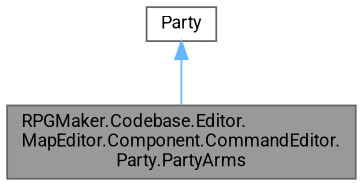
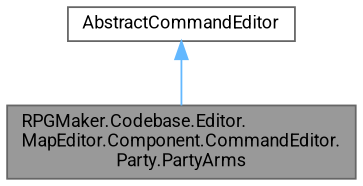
(181, 24) -> (181, 24)
